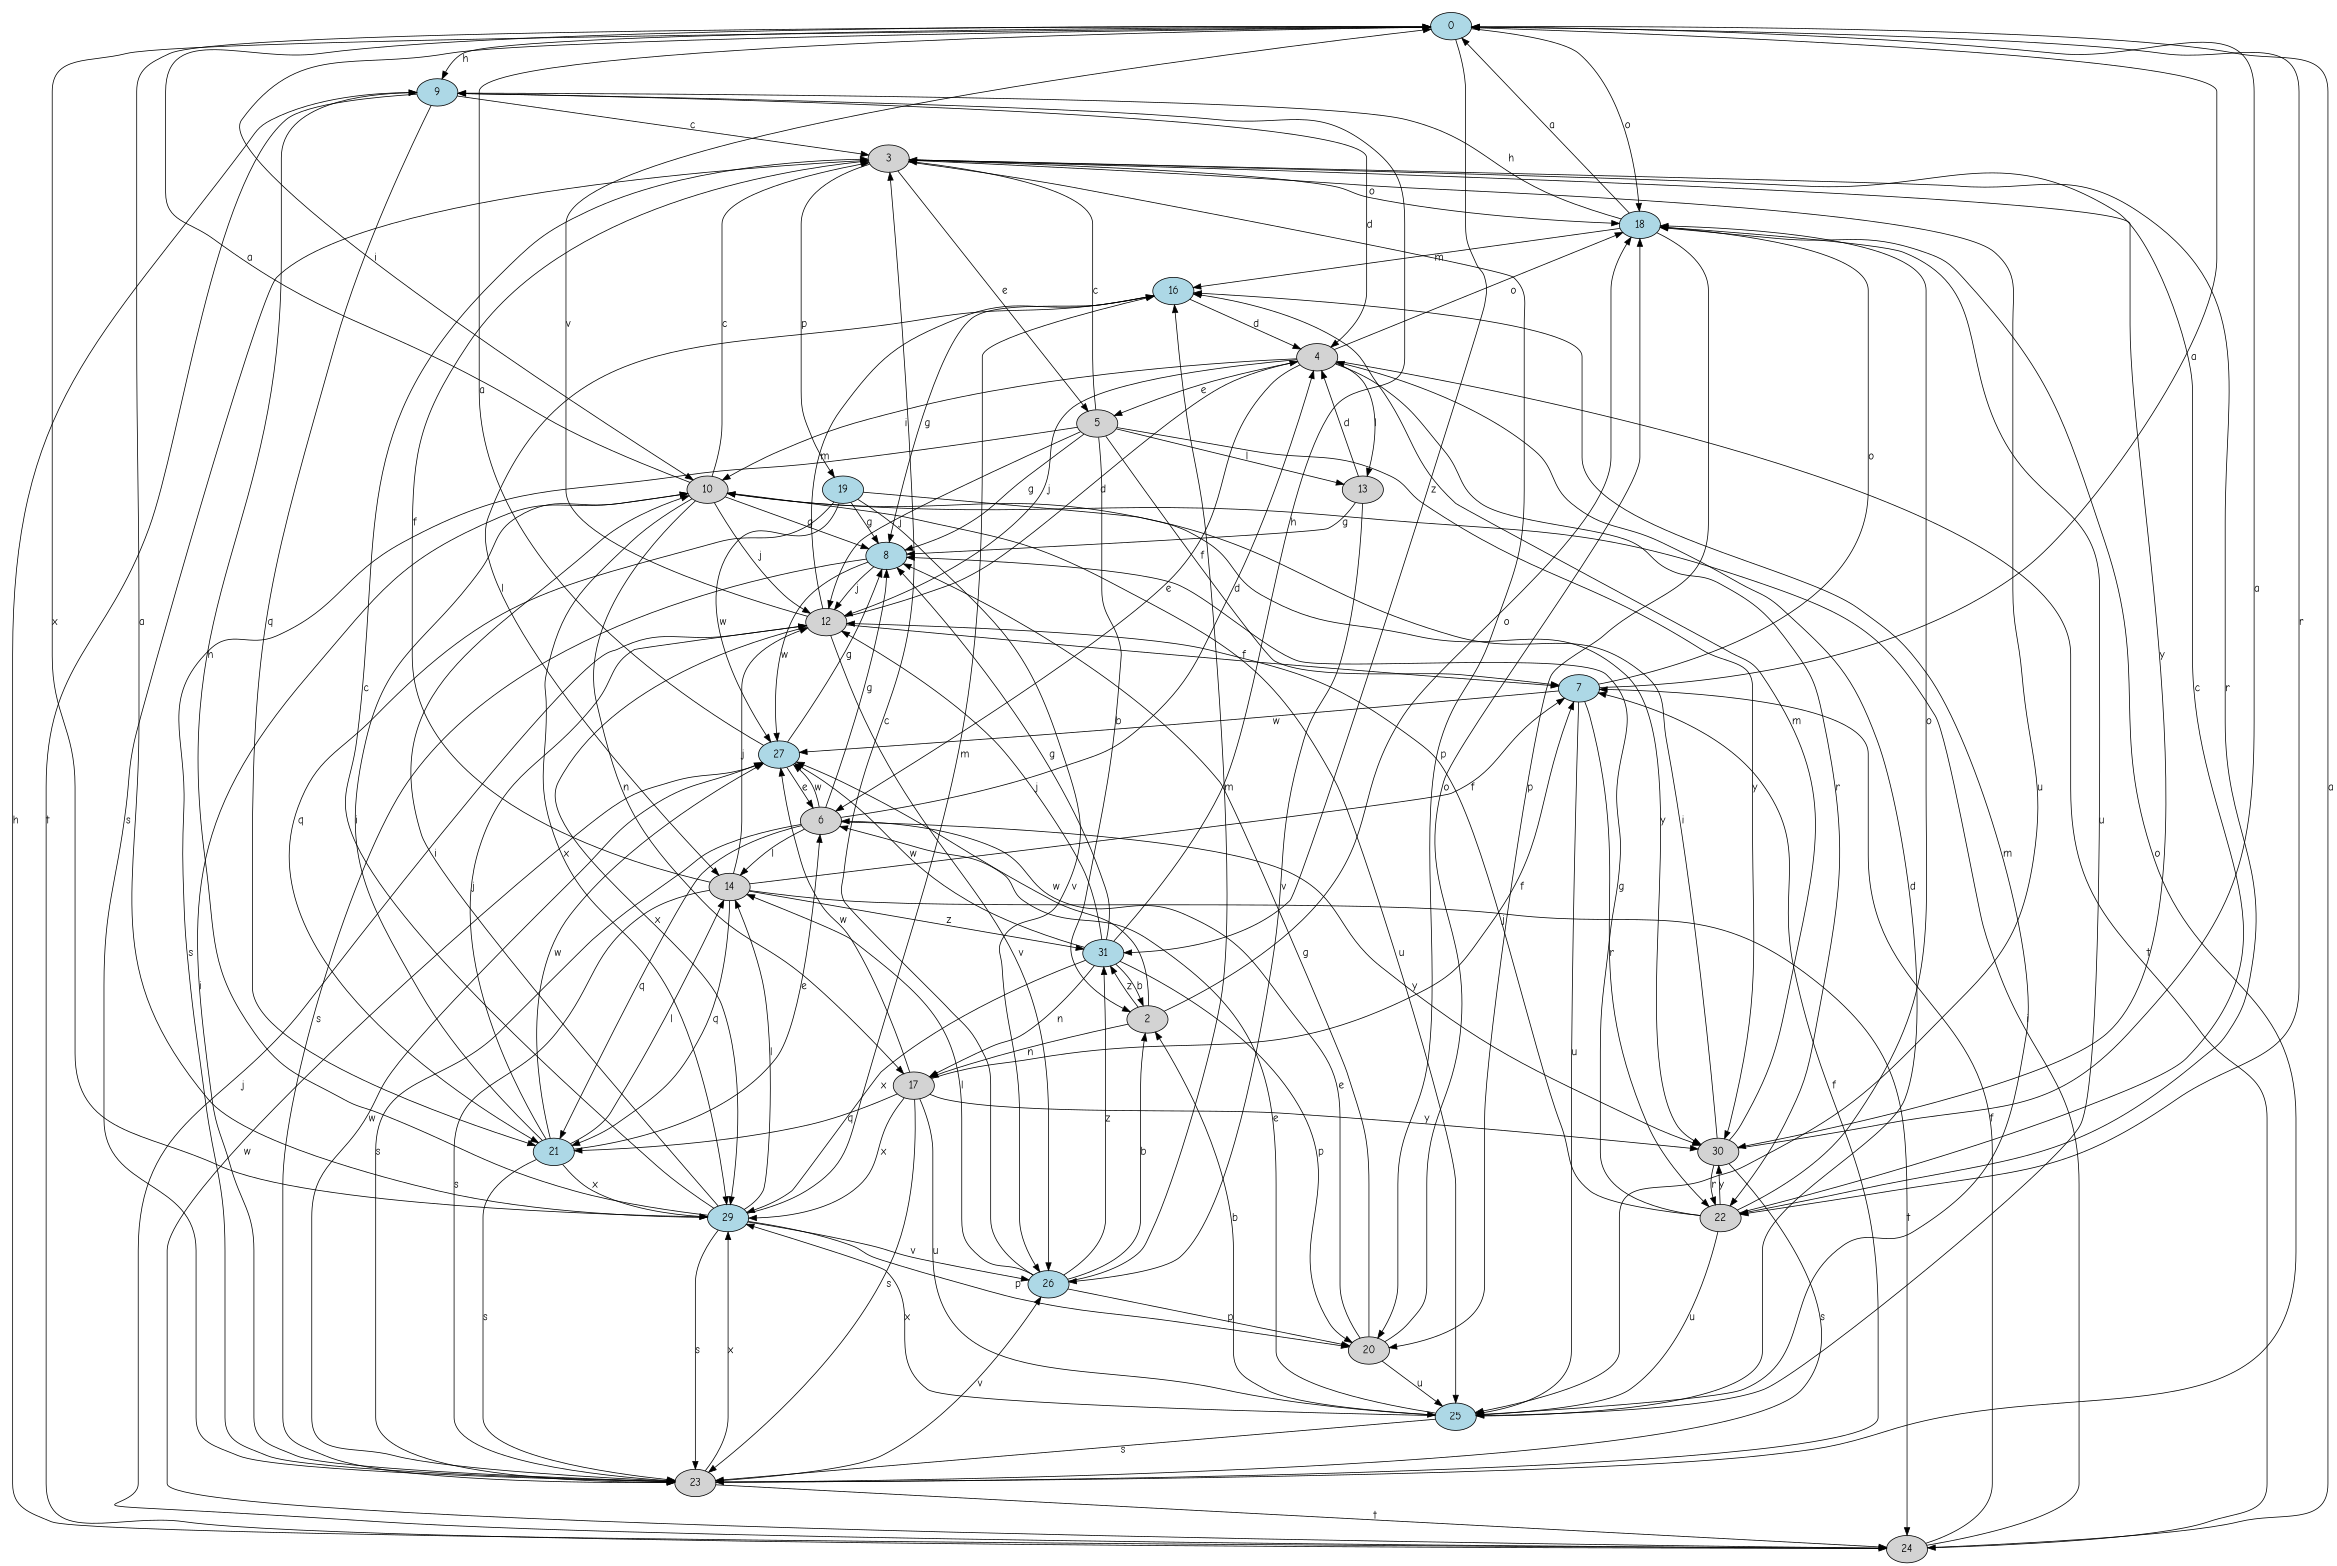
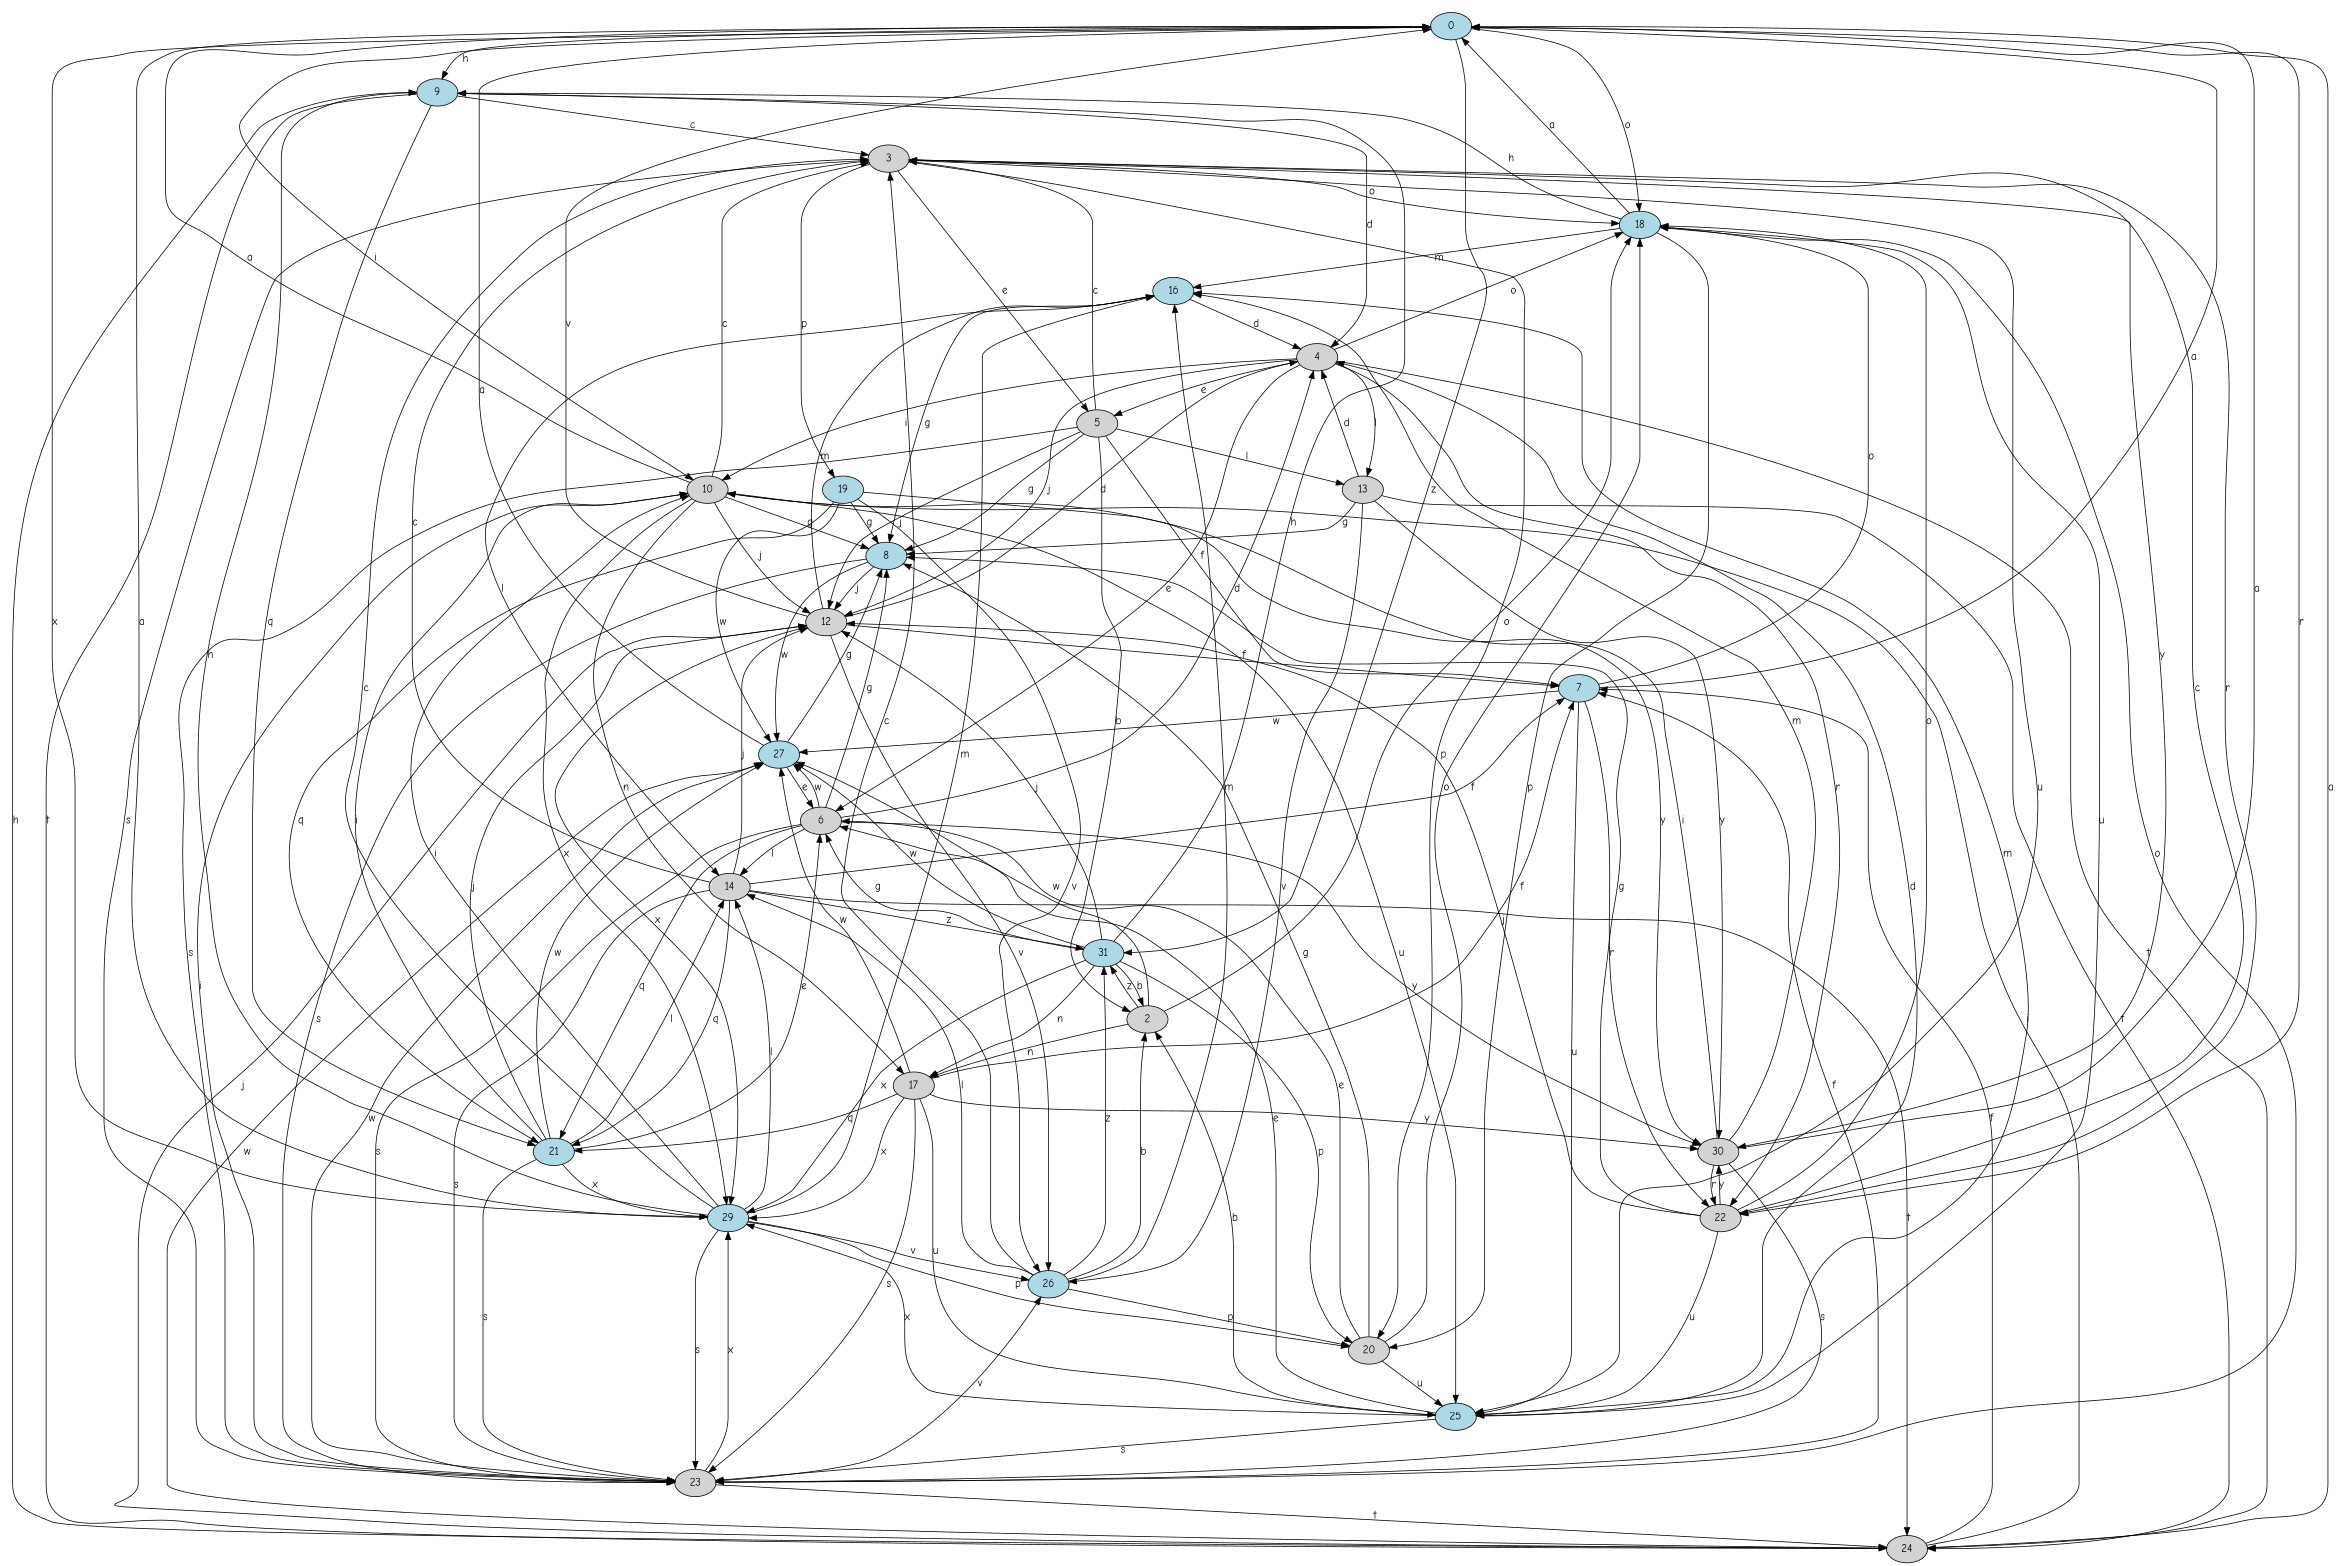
(415, 523) -> (415, 523)
(1649, 619) -> (1709, 707)
(1034, 743) -> (943, 912)
none -> (2053, 904)
